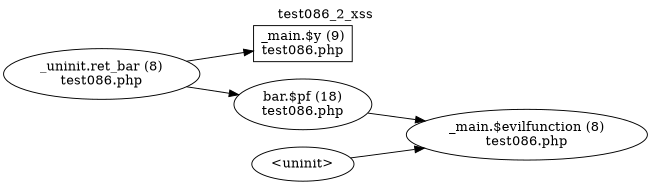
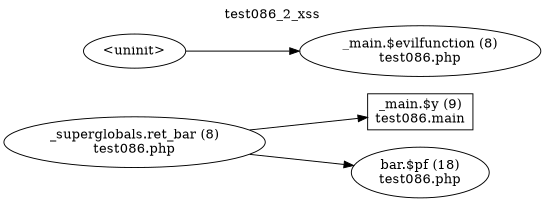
(303, 44) -> (420, 112)
(102, 74) -> (135, 142)
(392, 116) -> none
